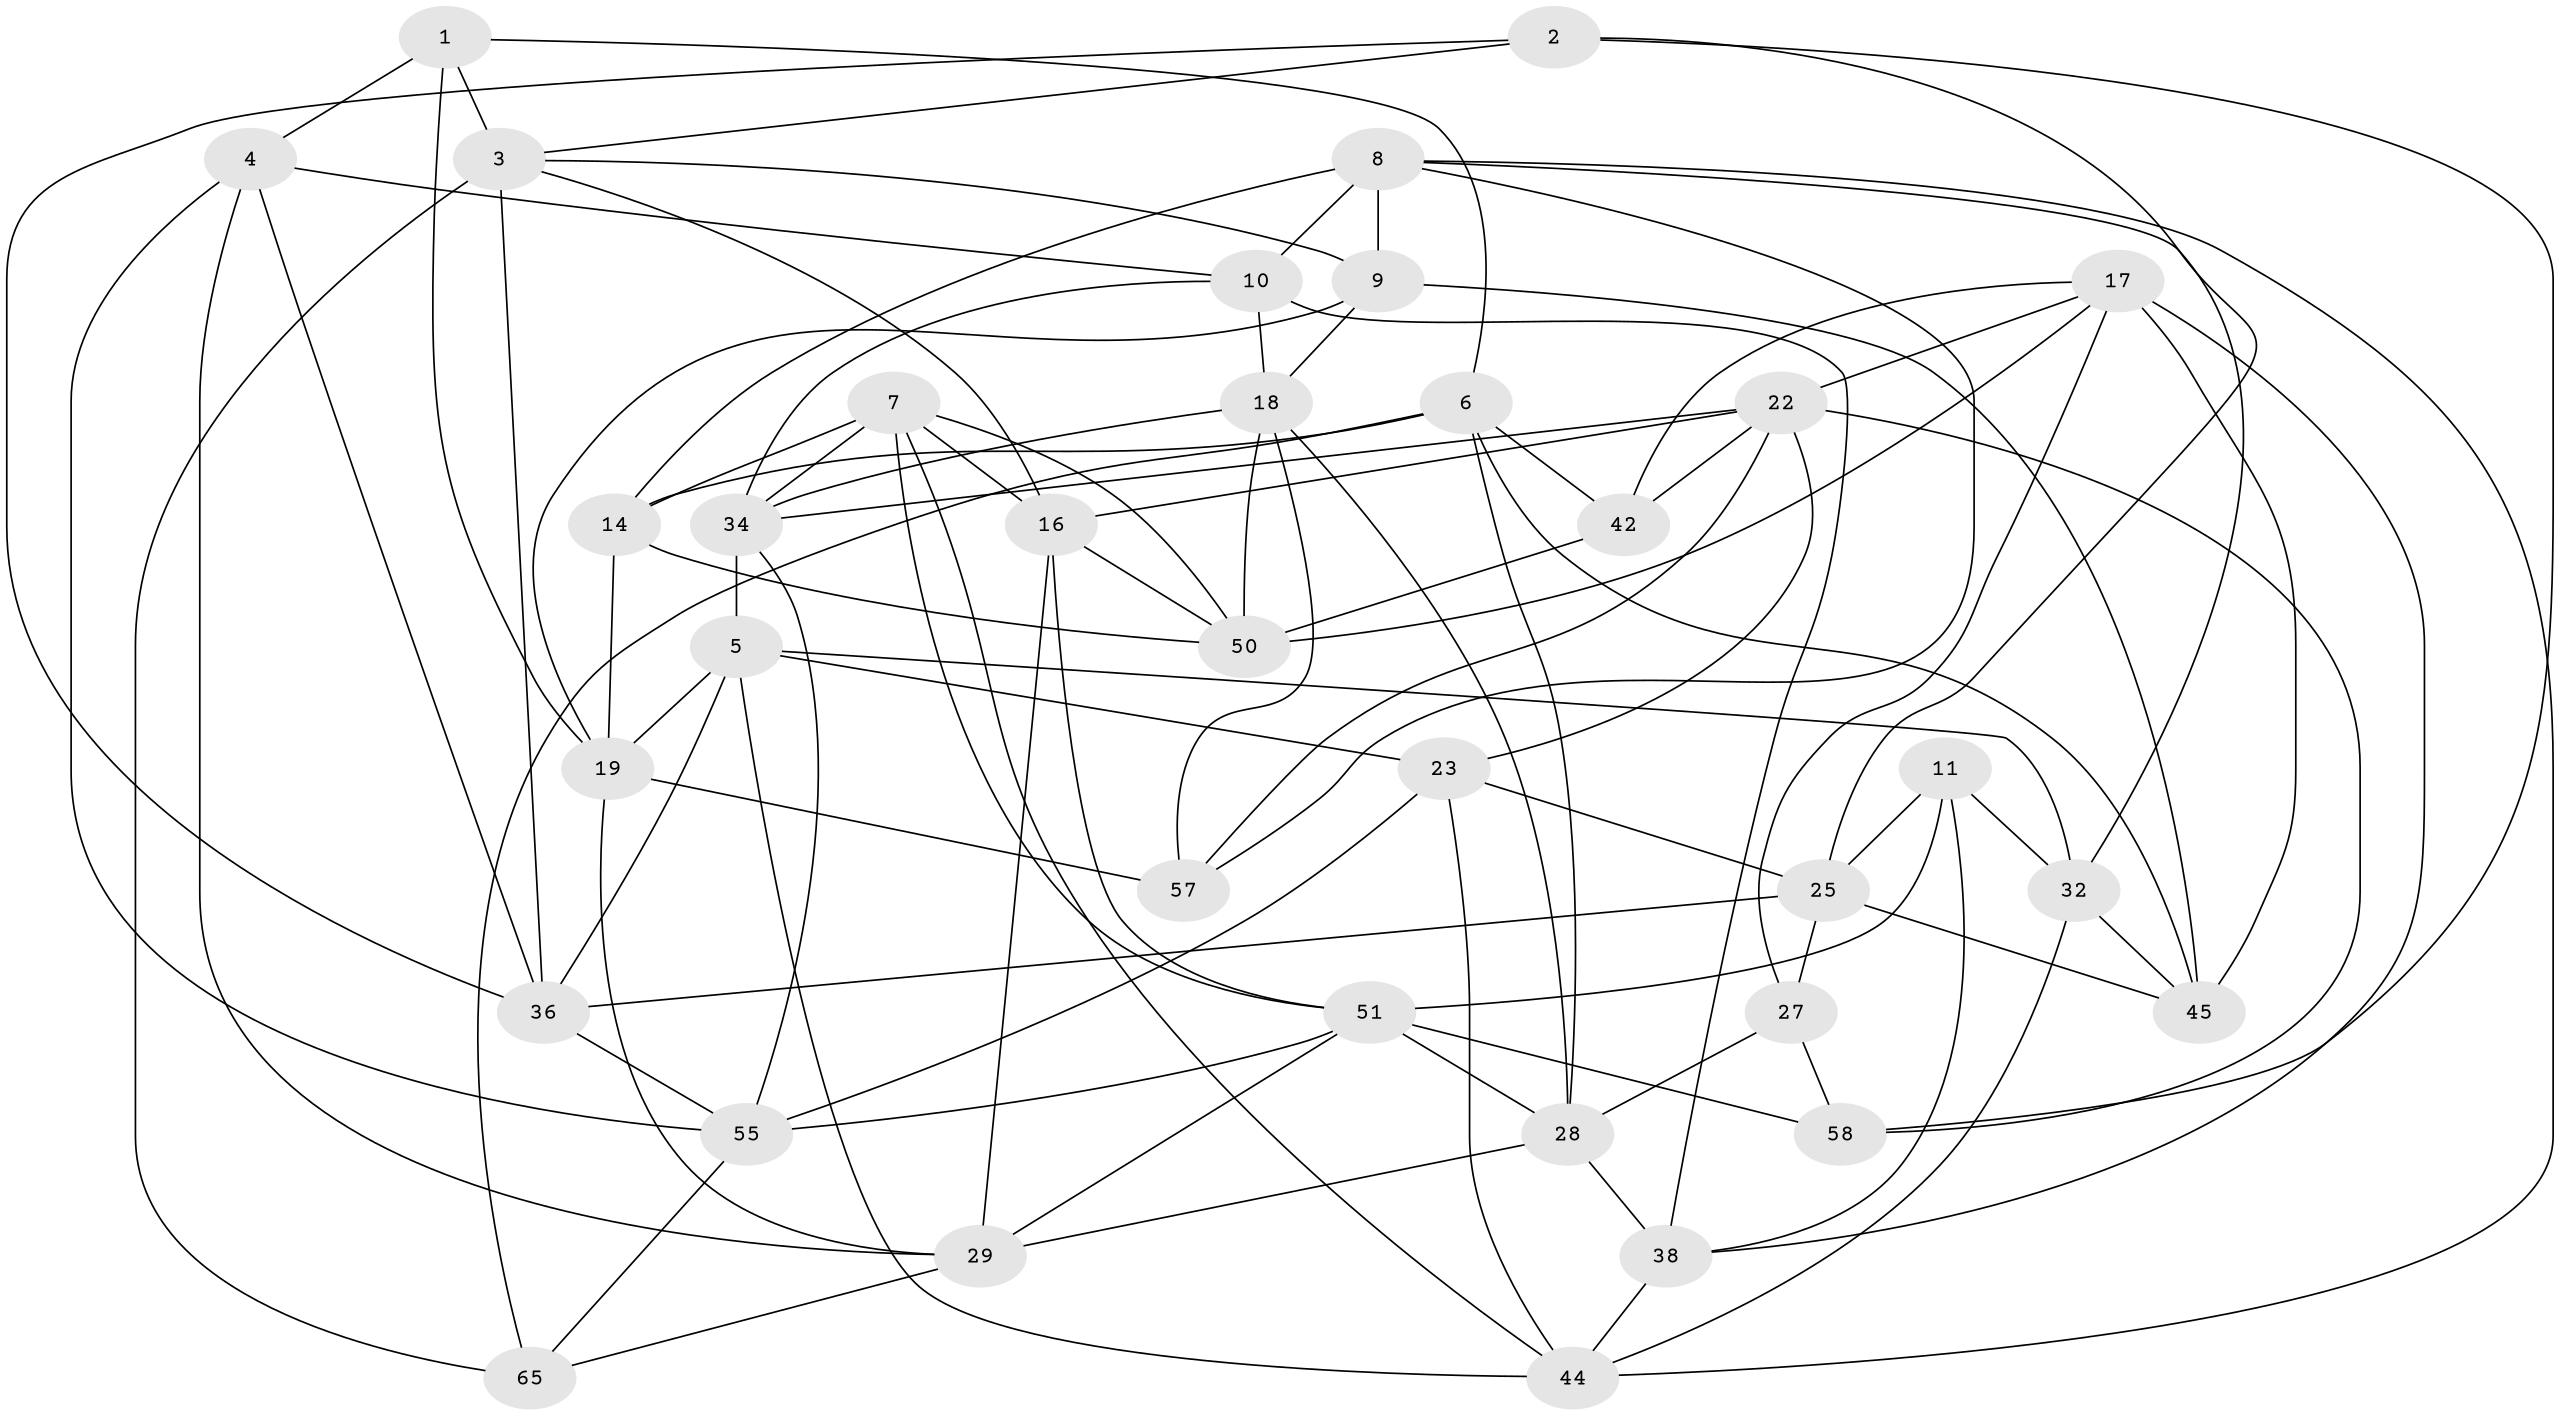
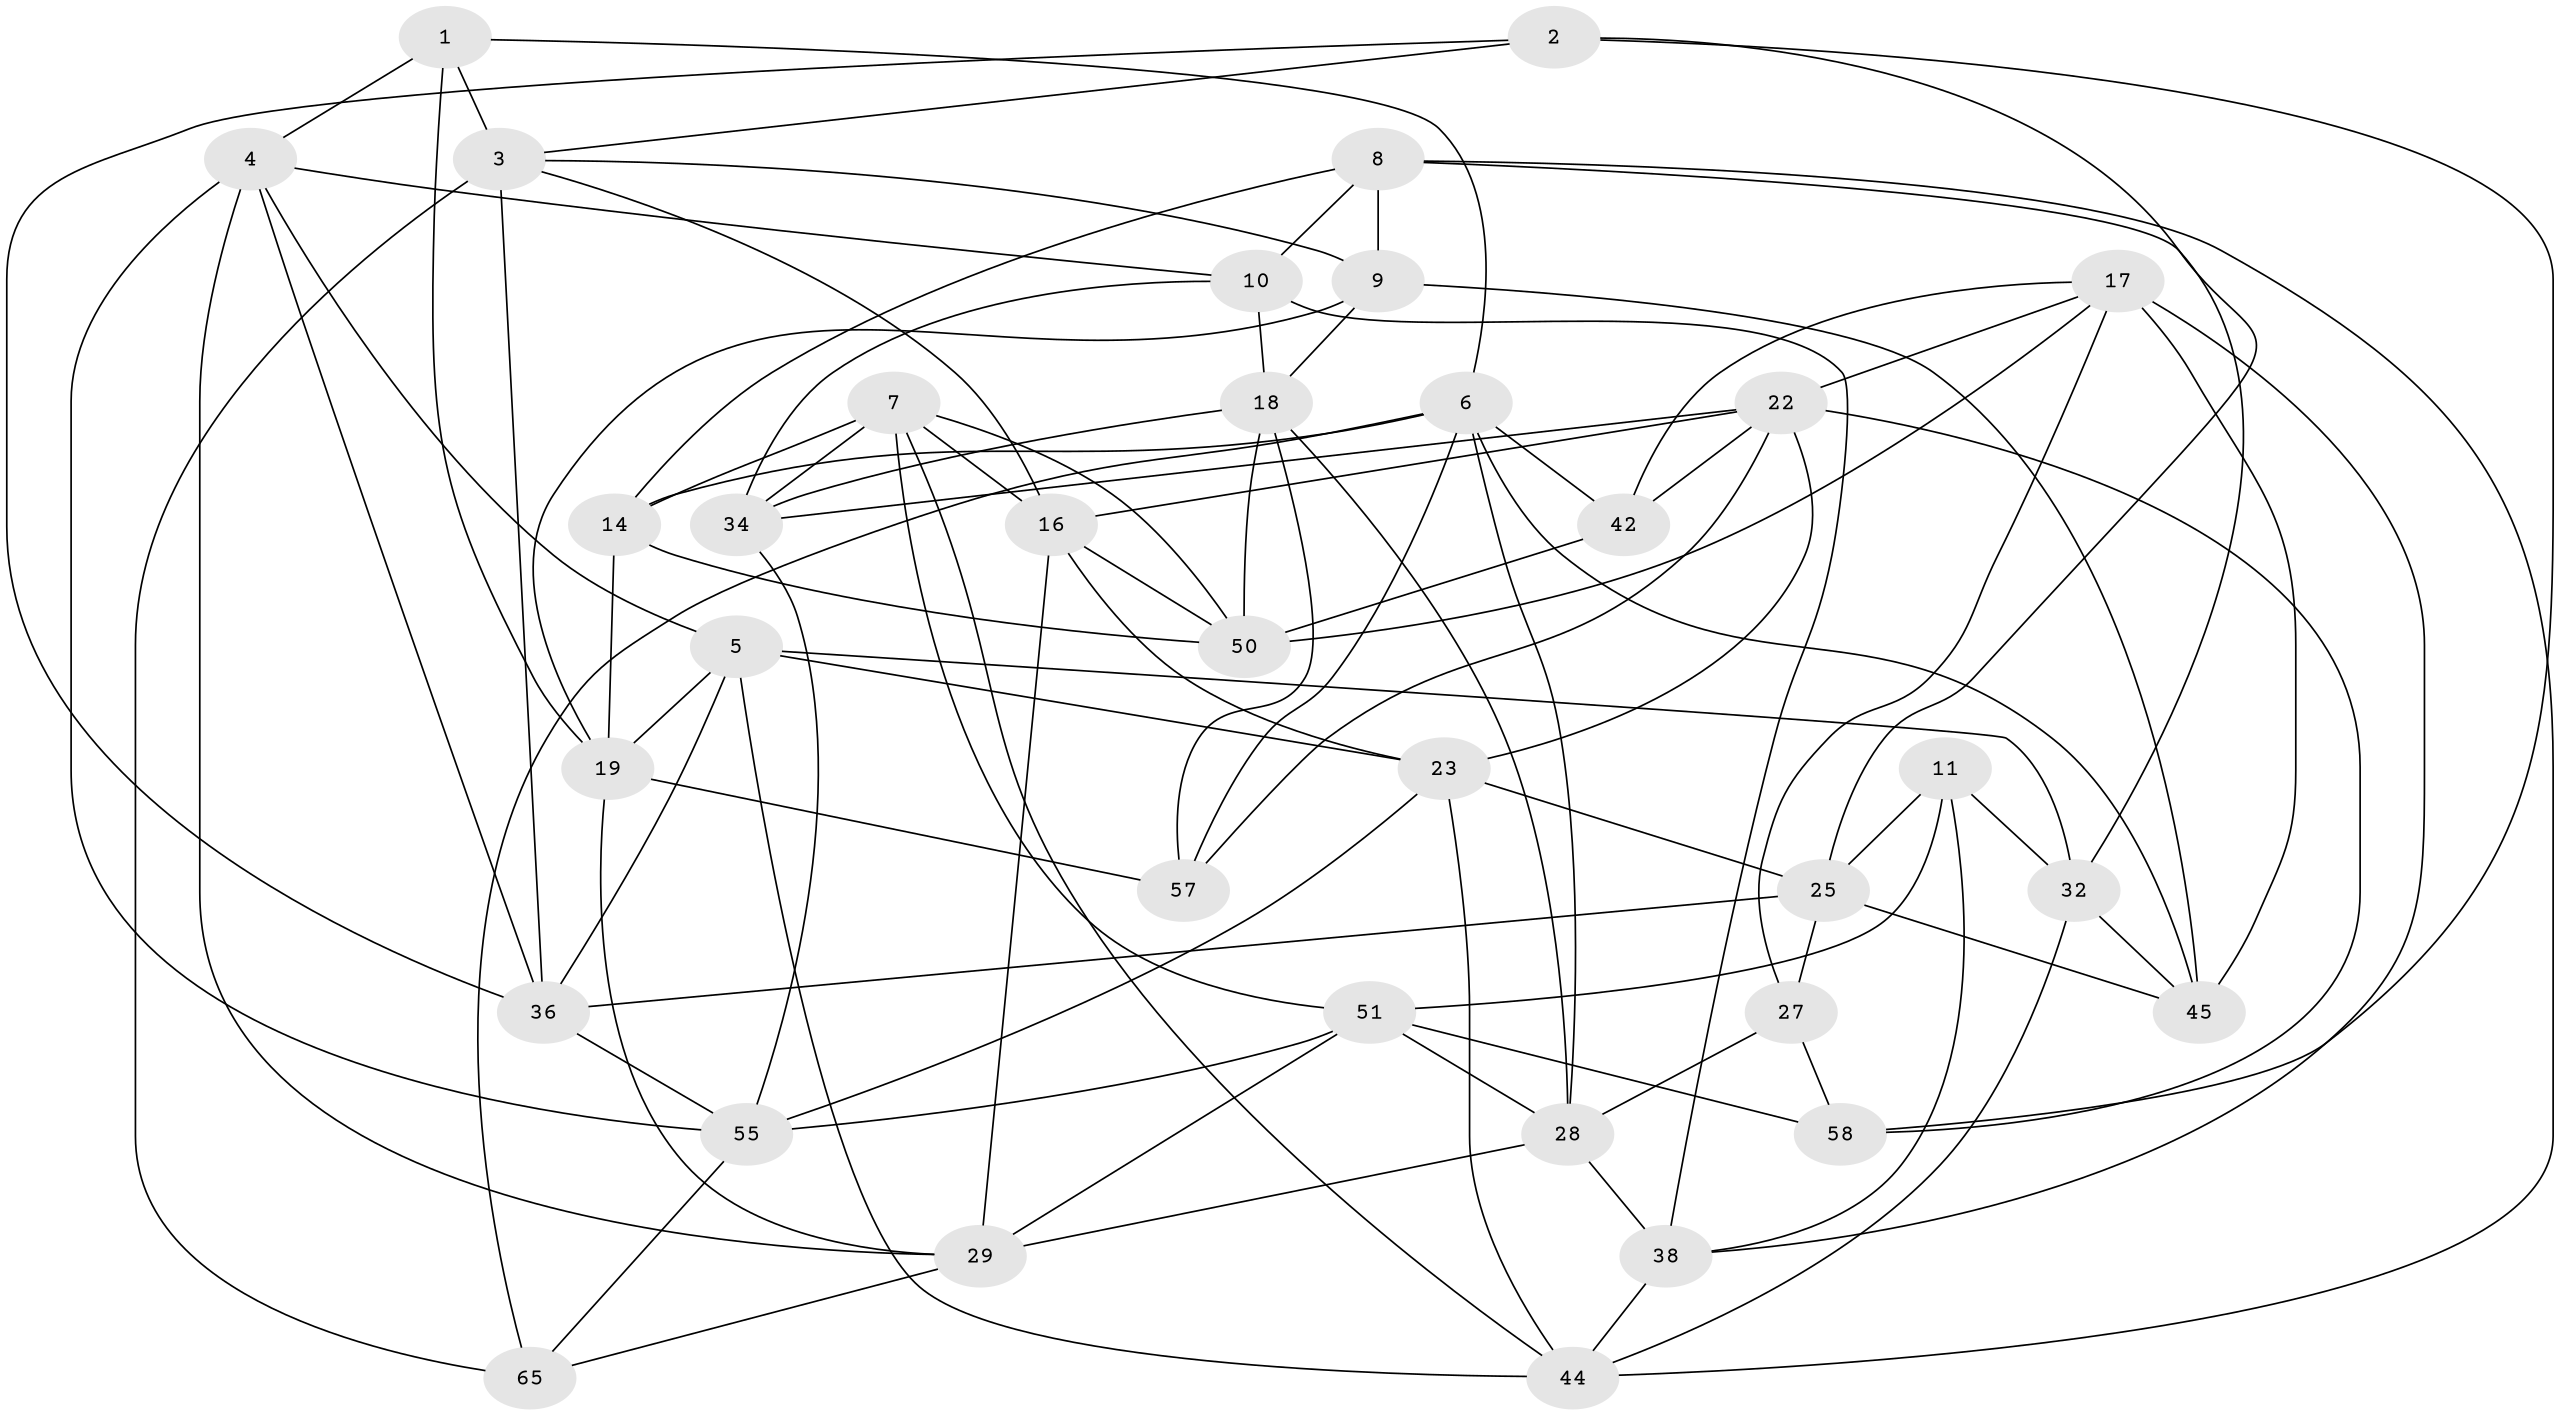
(736, 598) -> (425, 423)
(1959, 606) -> (1344, 660)
(1093, 852) -> (1210, 694)
